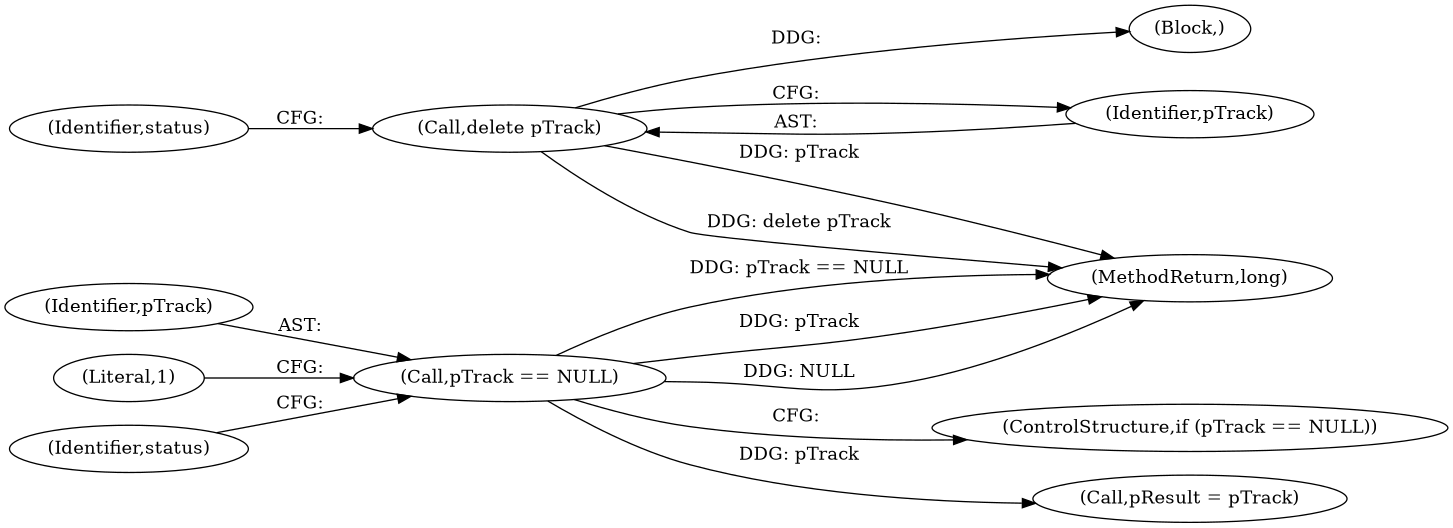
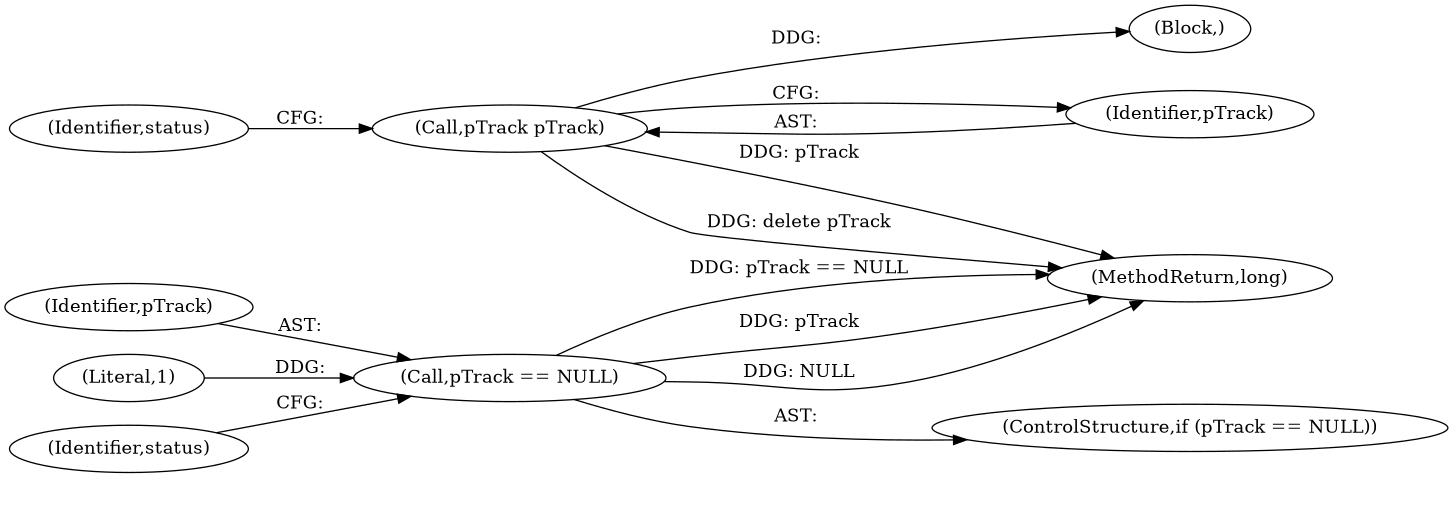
(510, 129) -> (510, 129)
(303, 368) -> (303, 368)
(799, 417) -> (799, 417)
(1190, 499) -> none
